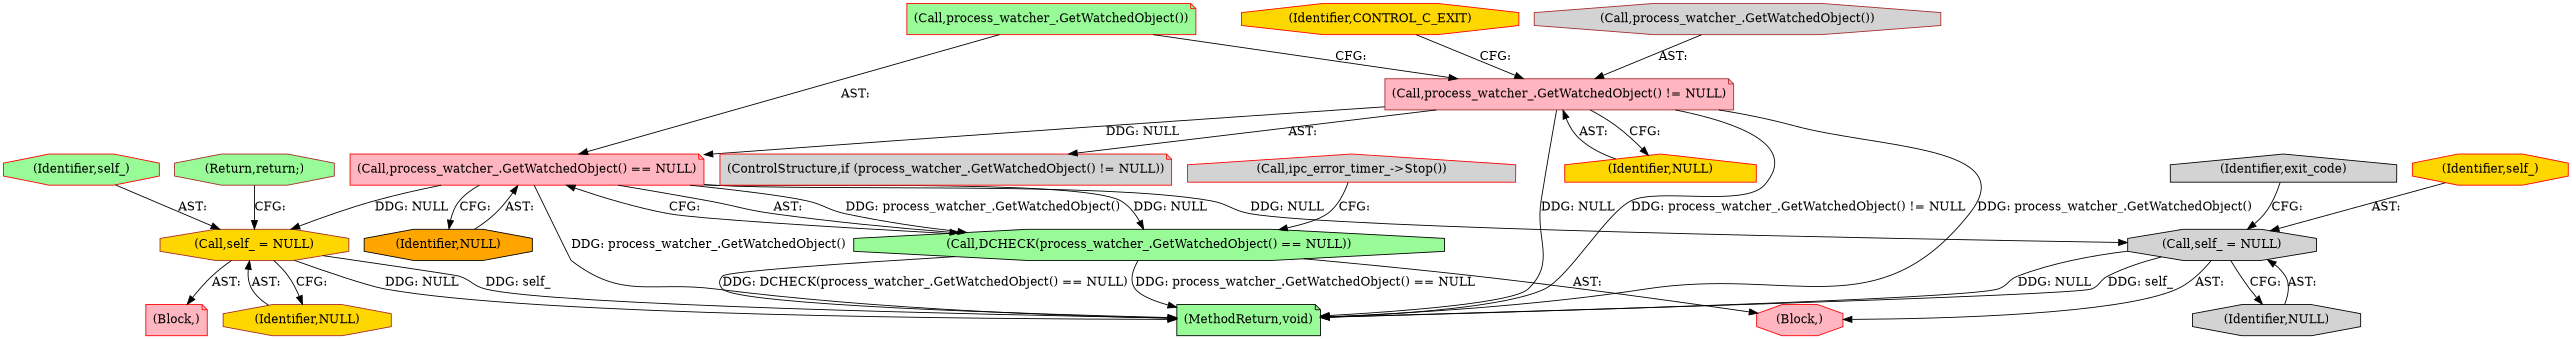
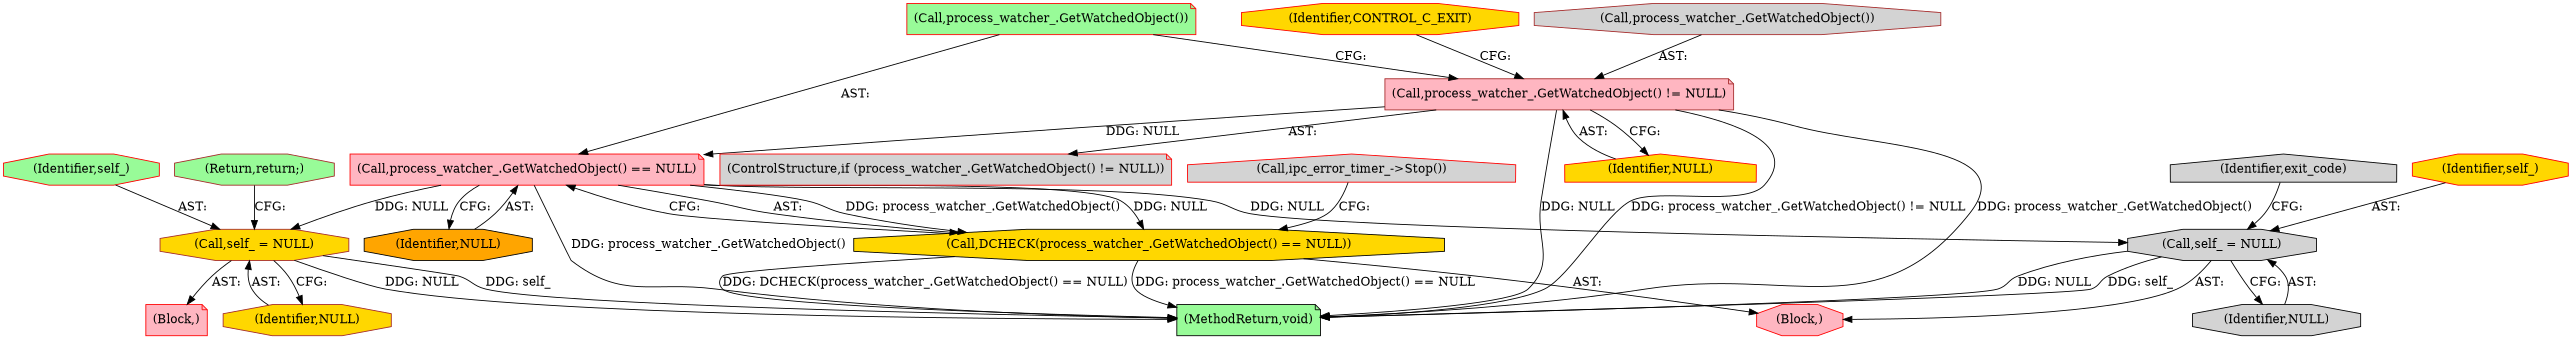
(1149, 245) -> (1149, 245)
